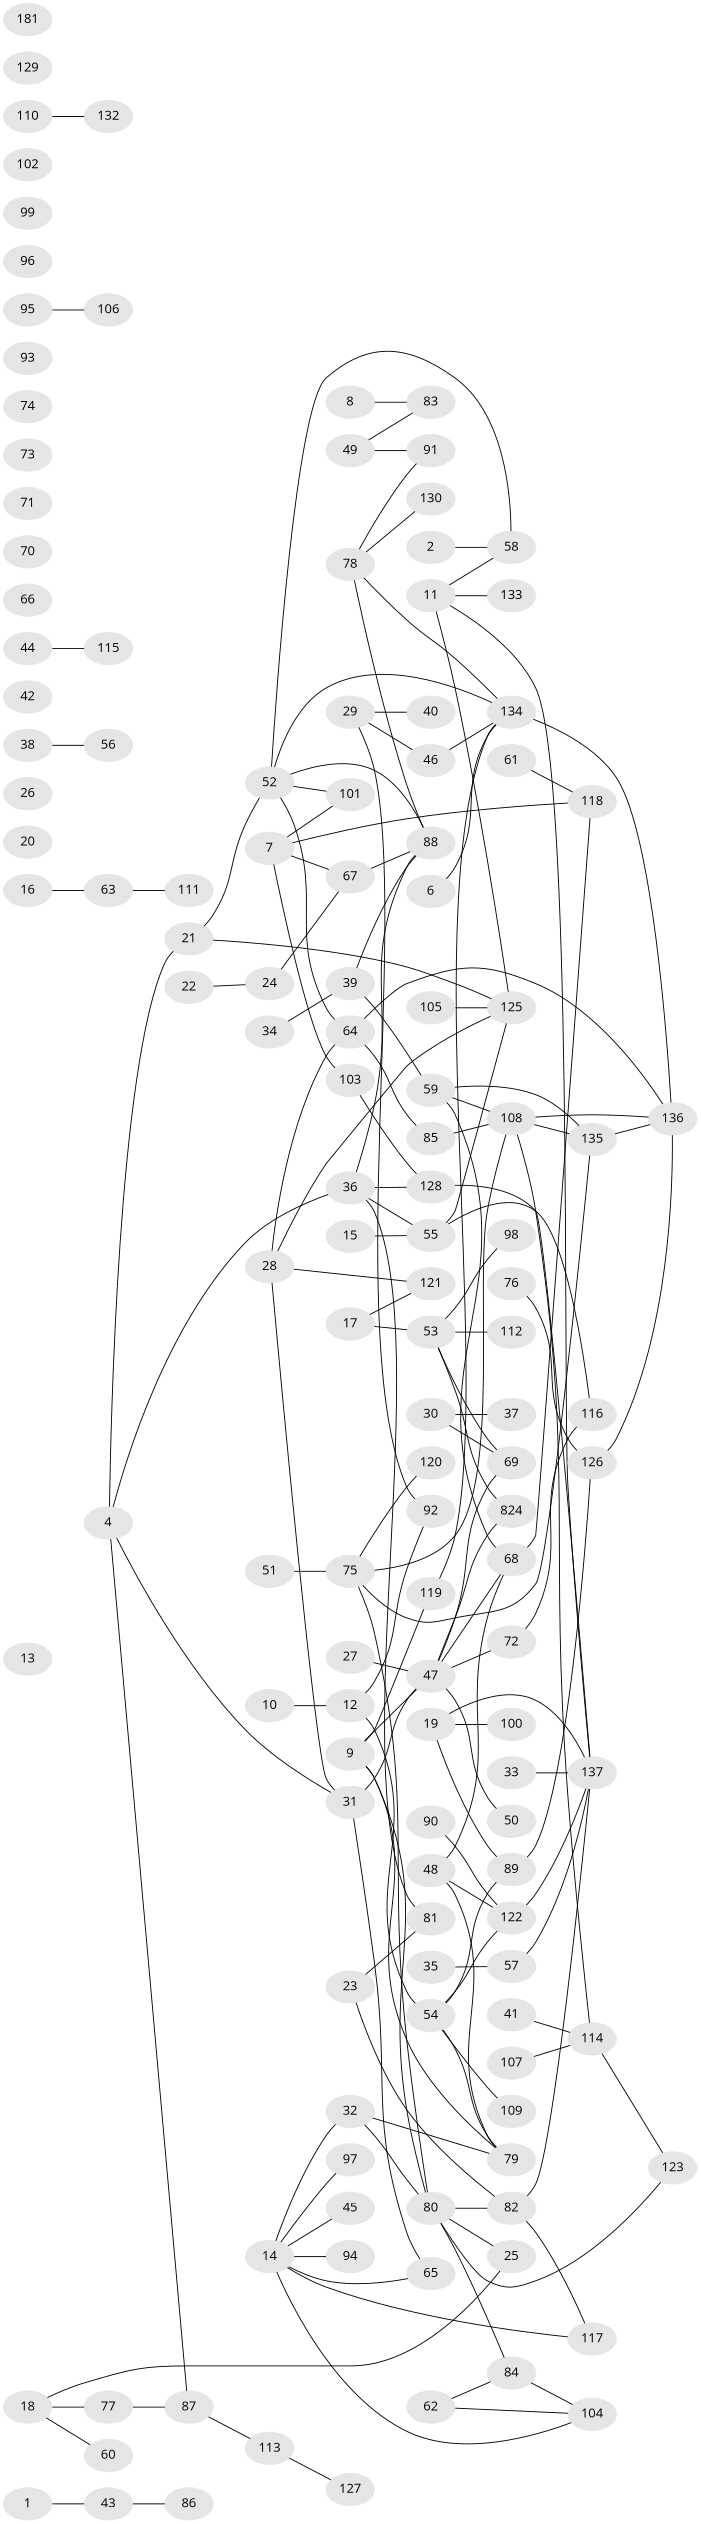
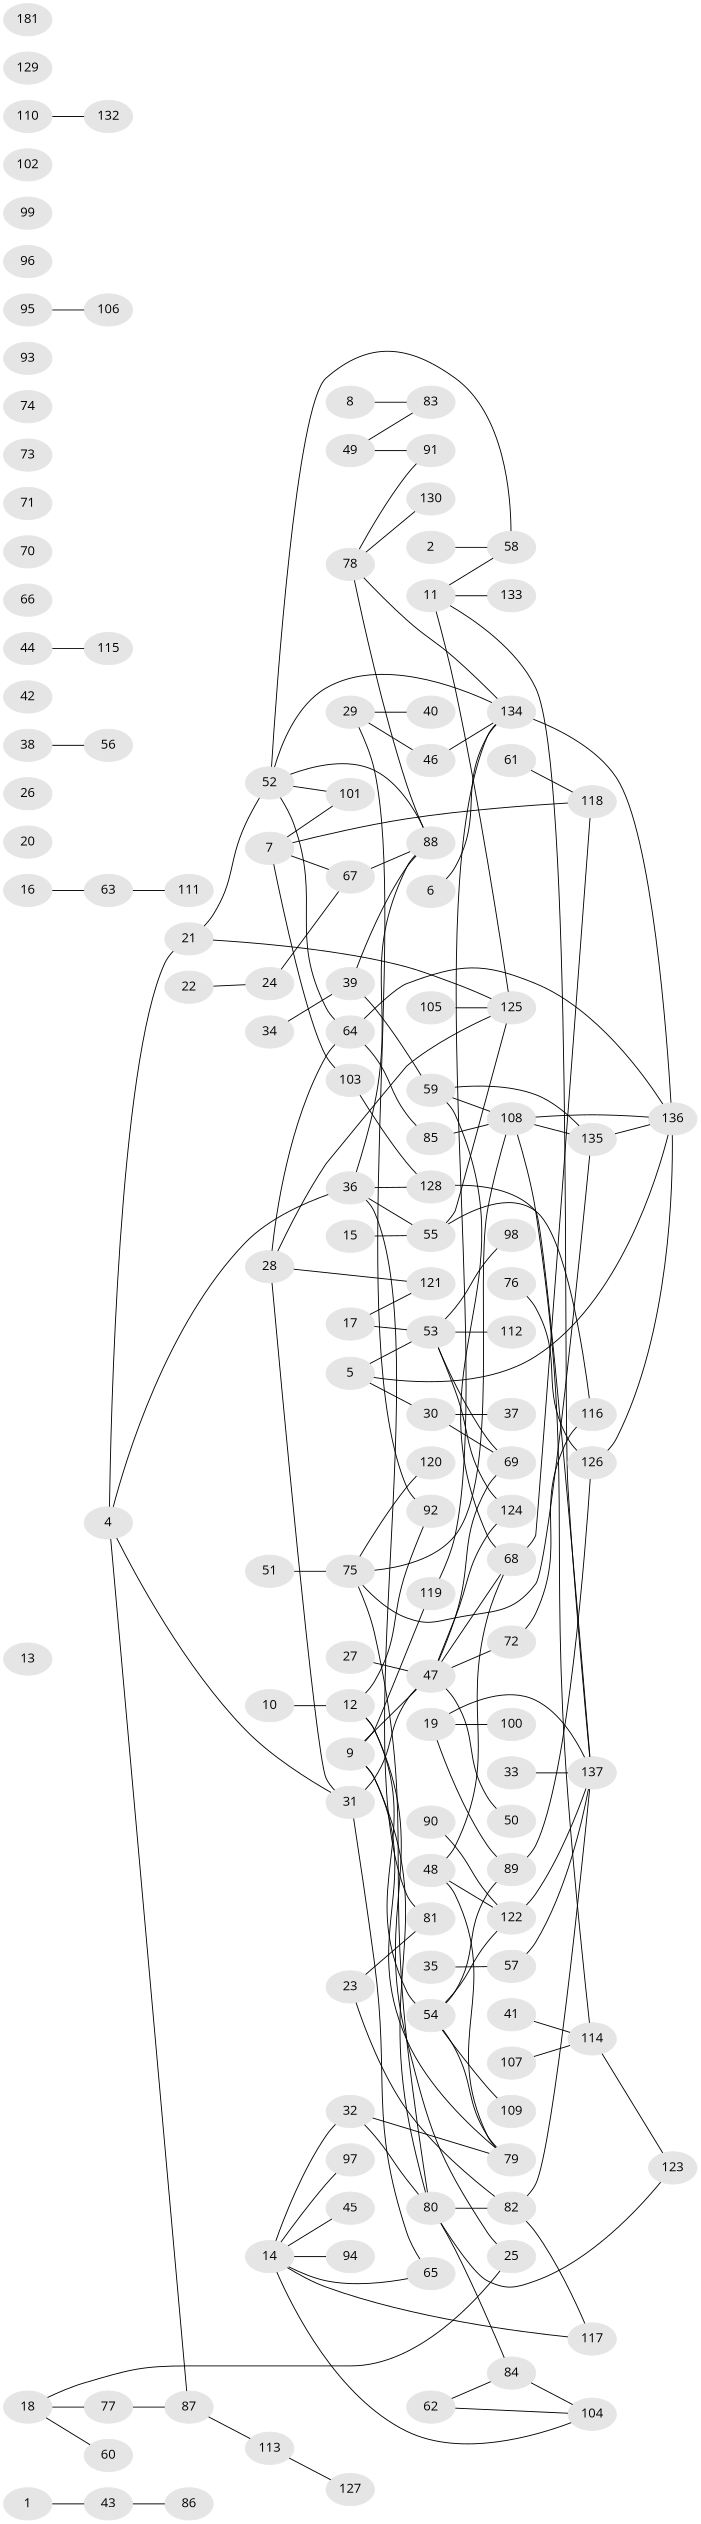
none -> (350, 1373)
(512, 1511) -> (512, 1511)
(471, 2232) -> (418, 2083)
